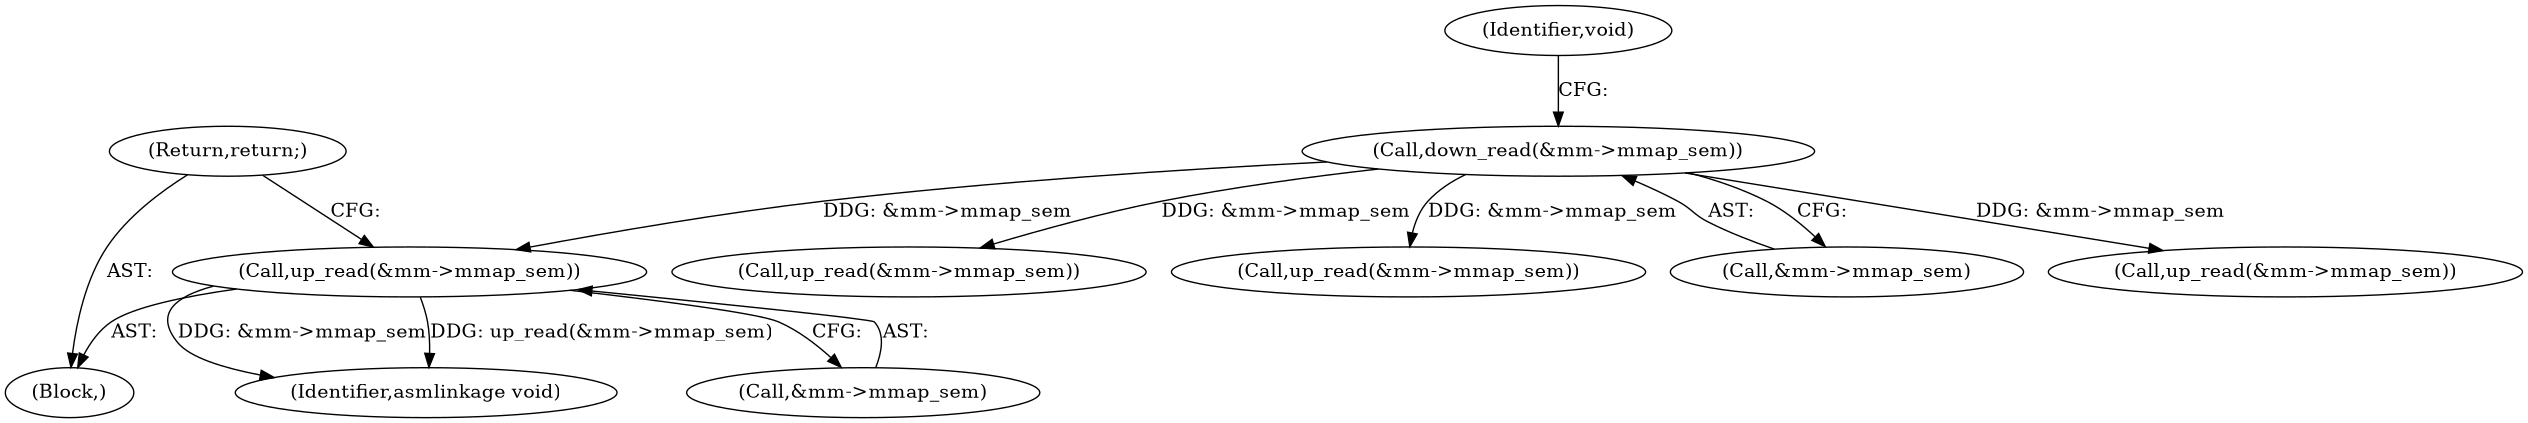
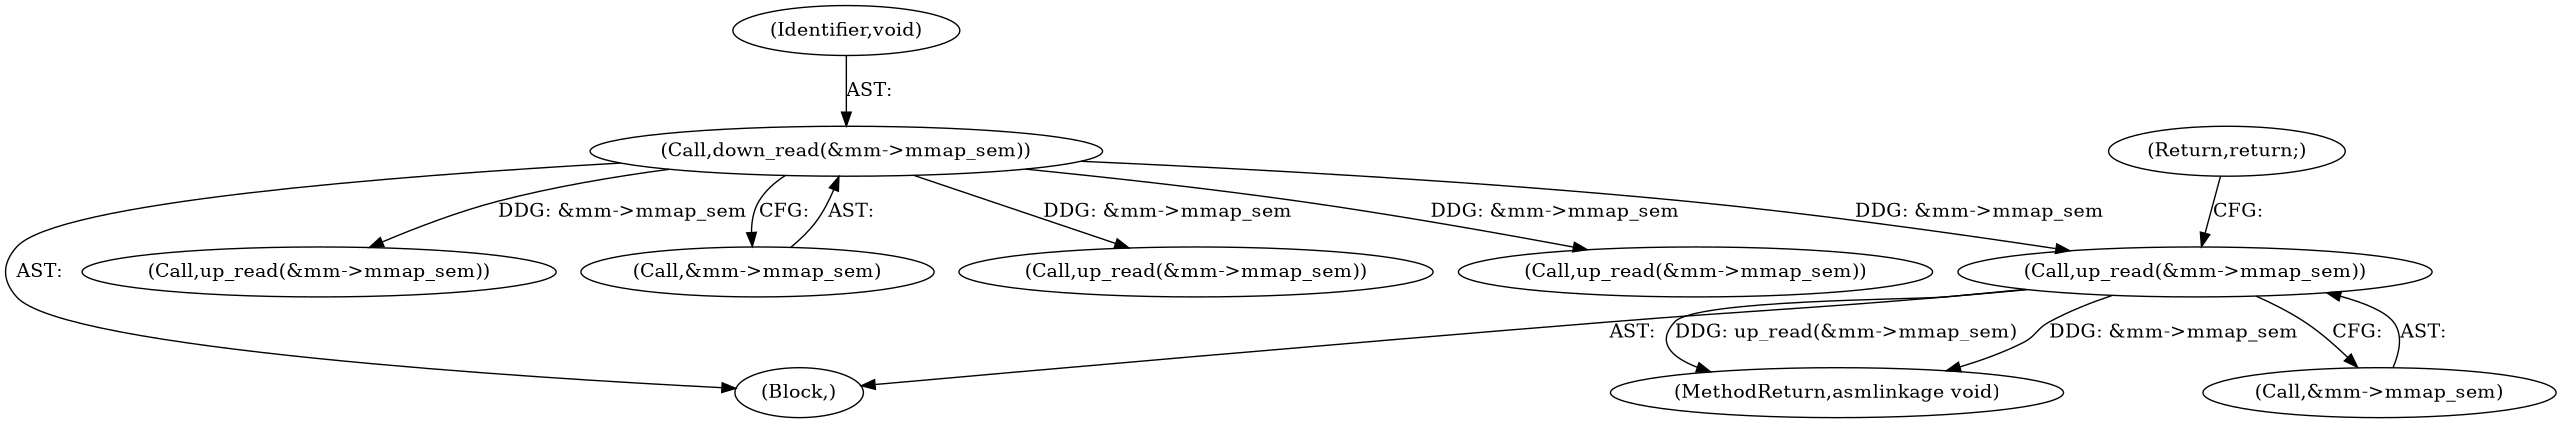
(1587, 91) -> (873, 91)
(106, 249) -> (37, 307)
(426, 393) -> (1837, 393)
